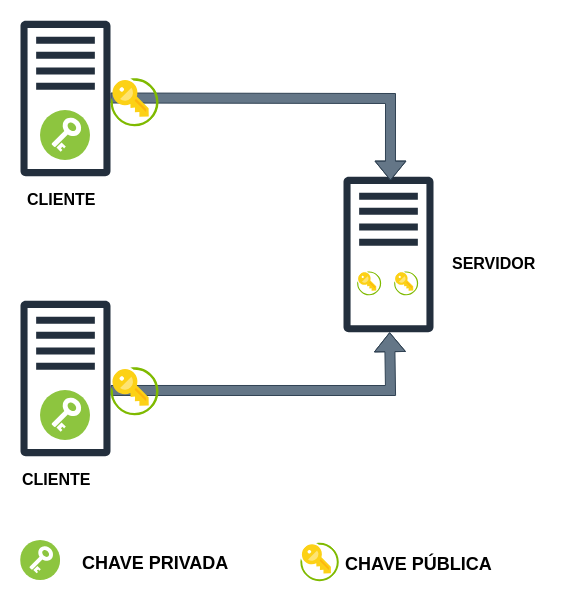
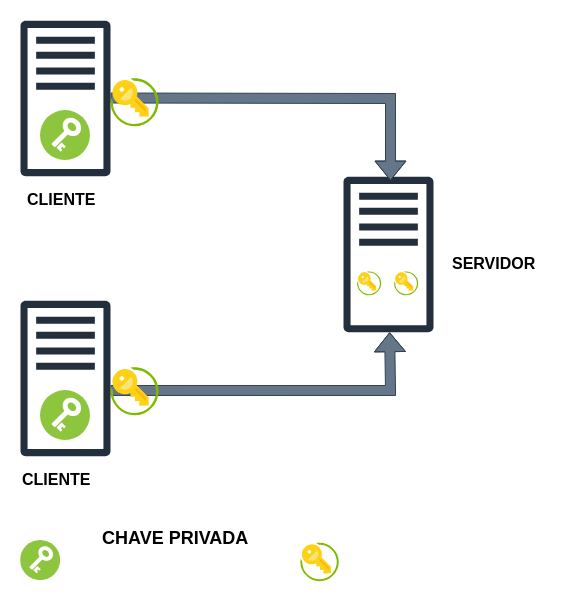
(161, 561) -> (181, 536)
(424, 561) -> none
